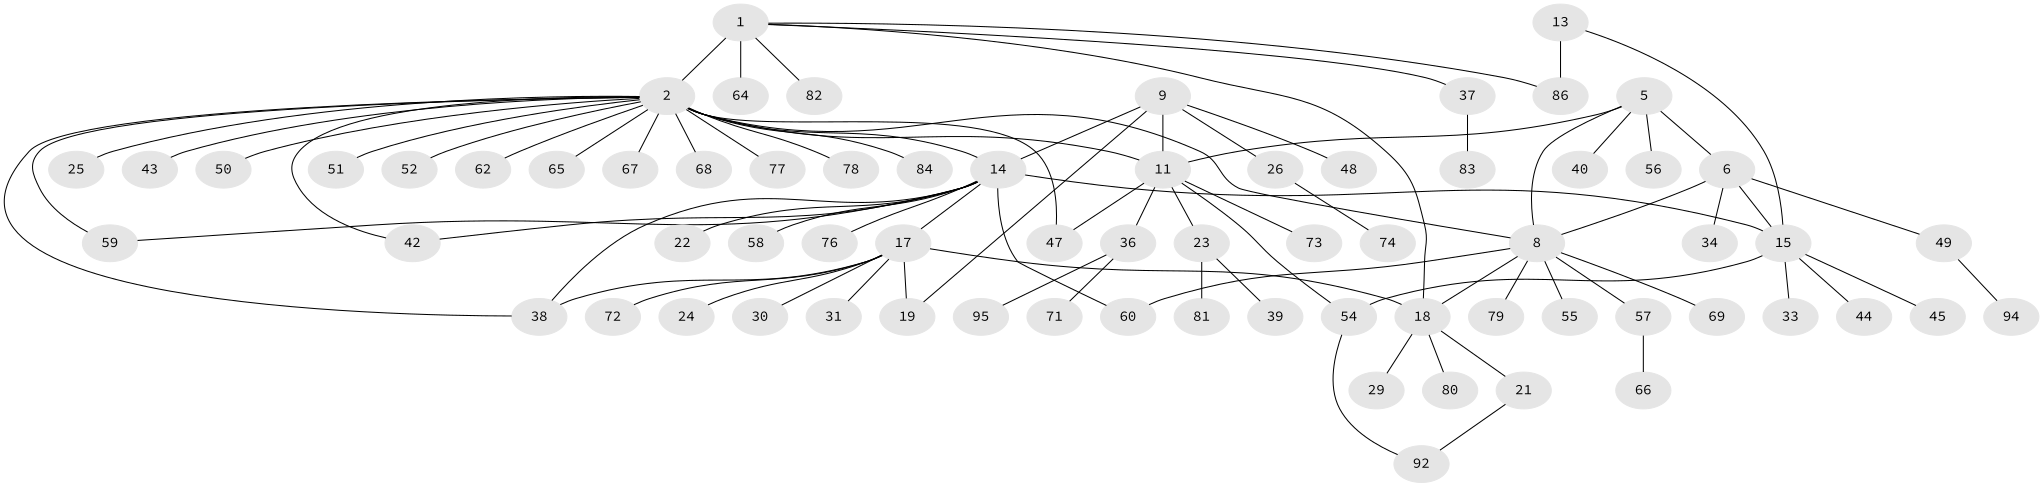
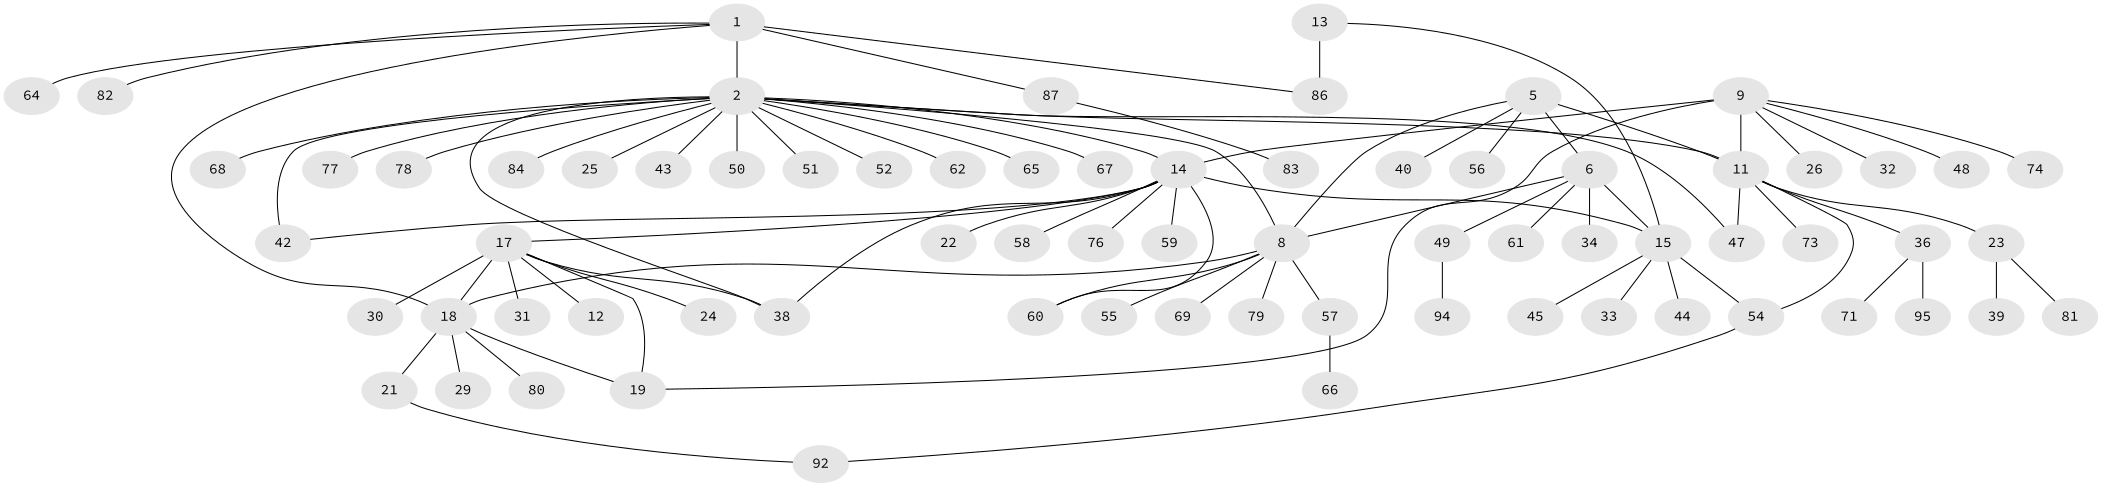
(1468, 96) -> (1051, 96)
(284, 110) -> none
none -> (1888, 170)
(1348, 217) -> (1892, 123)
none -> (1516, 243)
(613, 317) -> (596, 317)
none -> (541, 357)
